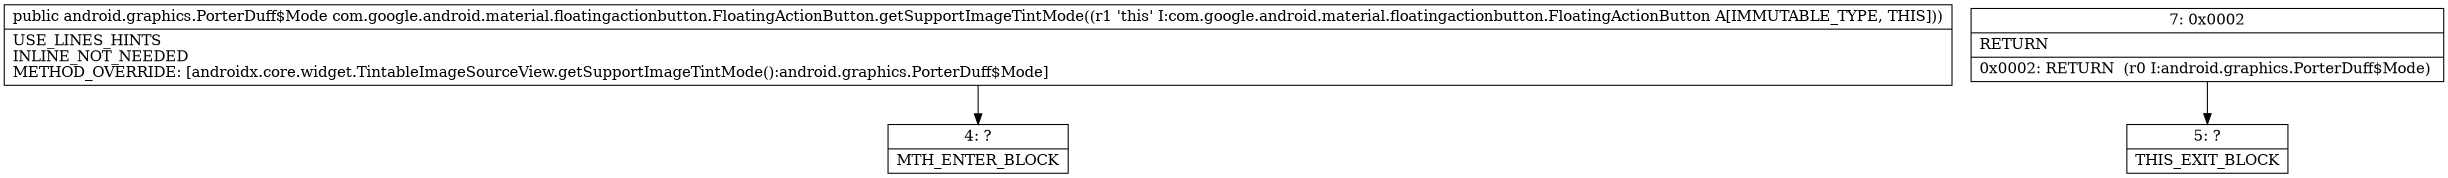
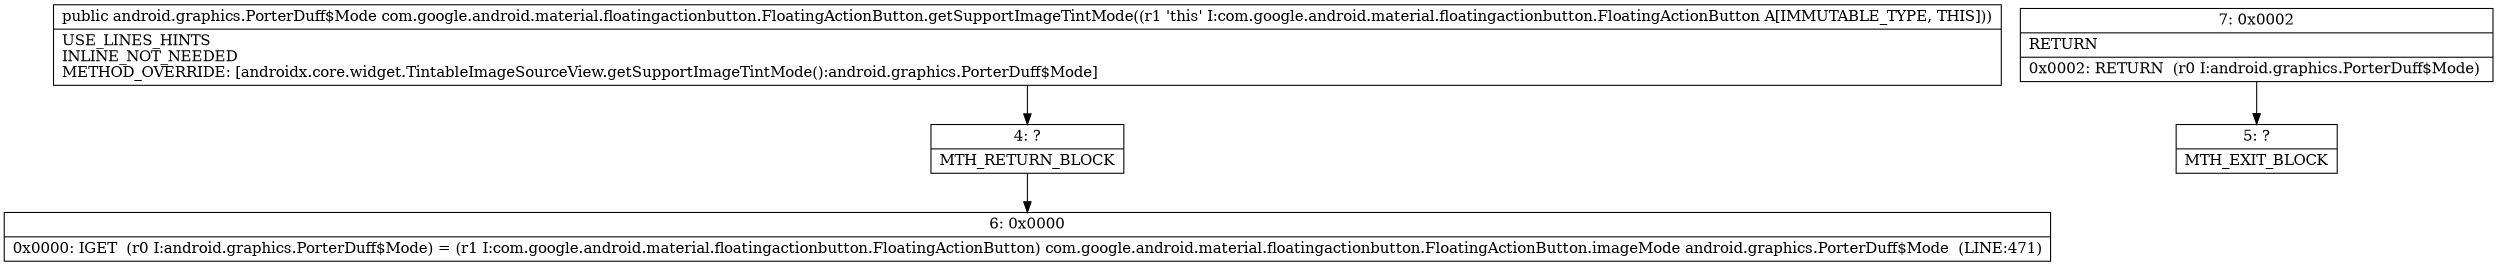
(978, 161) -> (1027, 161)
(2207, 161) -> (2257, 161)
none -> (1027, 237)
